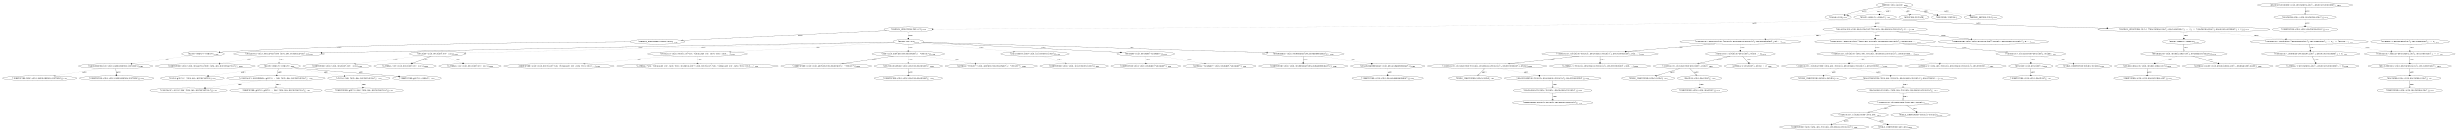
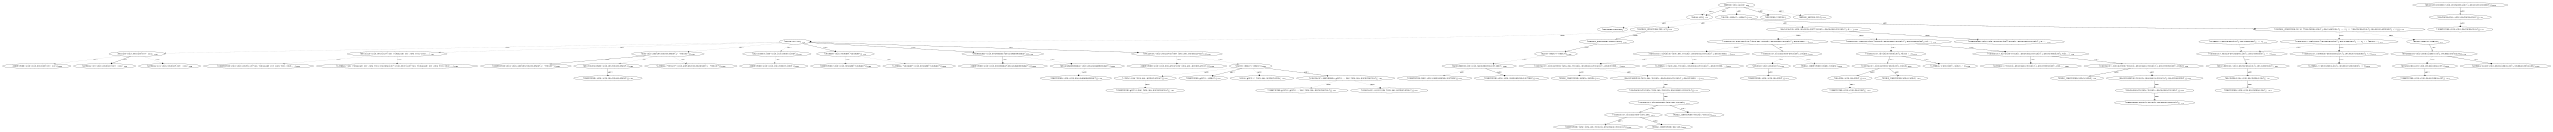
(1904, 11) -> (1657, 23)
